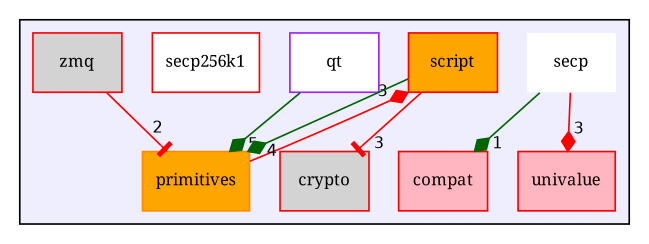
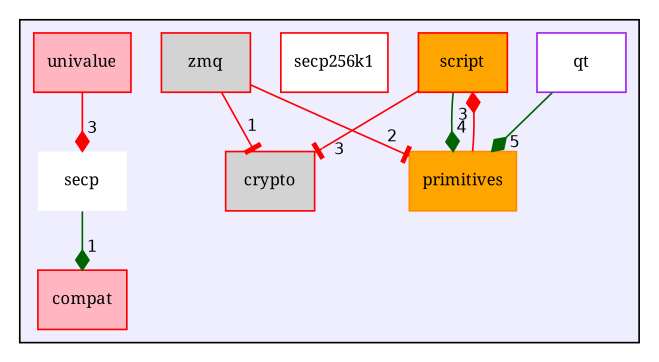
(570, 112) -> (82, 112)
none -> (236, 118)
